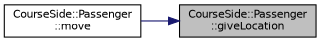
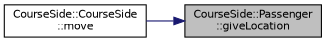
(73, 21) -> (75, 21)
